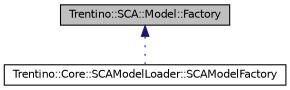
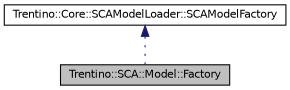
(145, 51) -> (145, 51)
